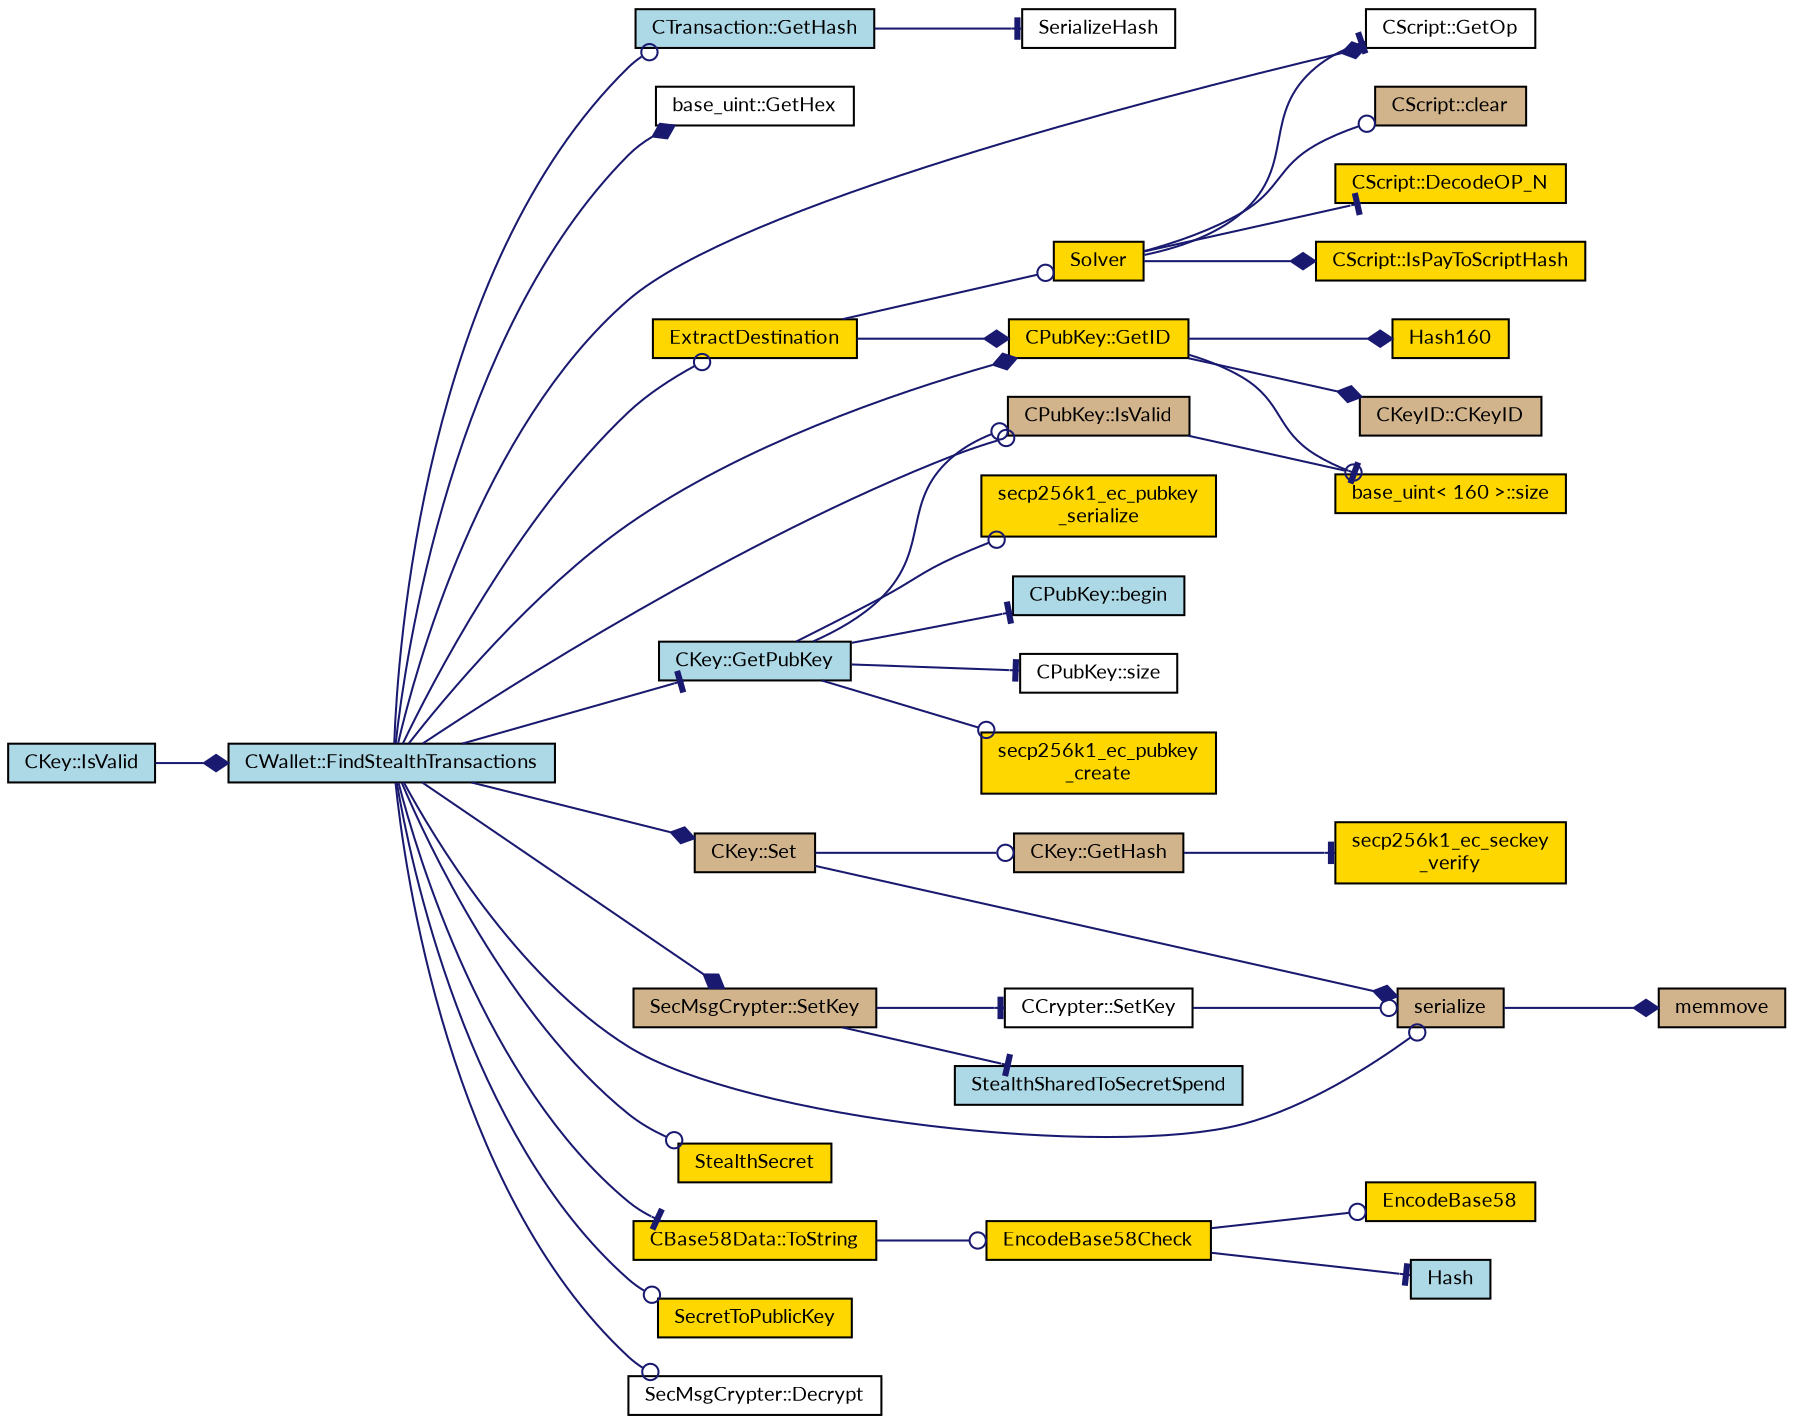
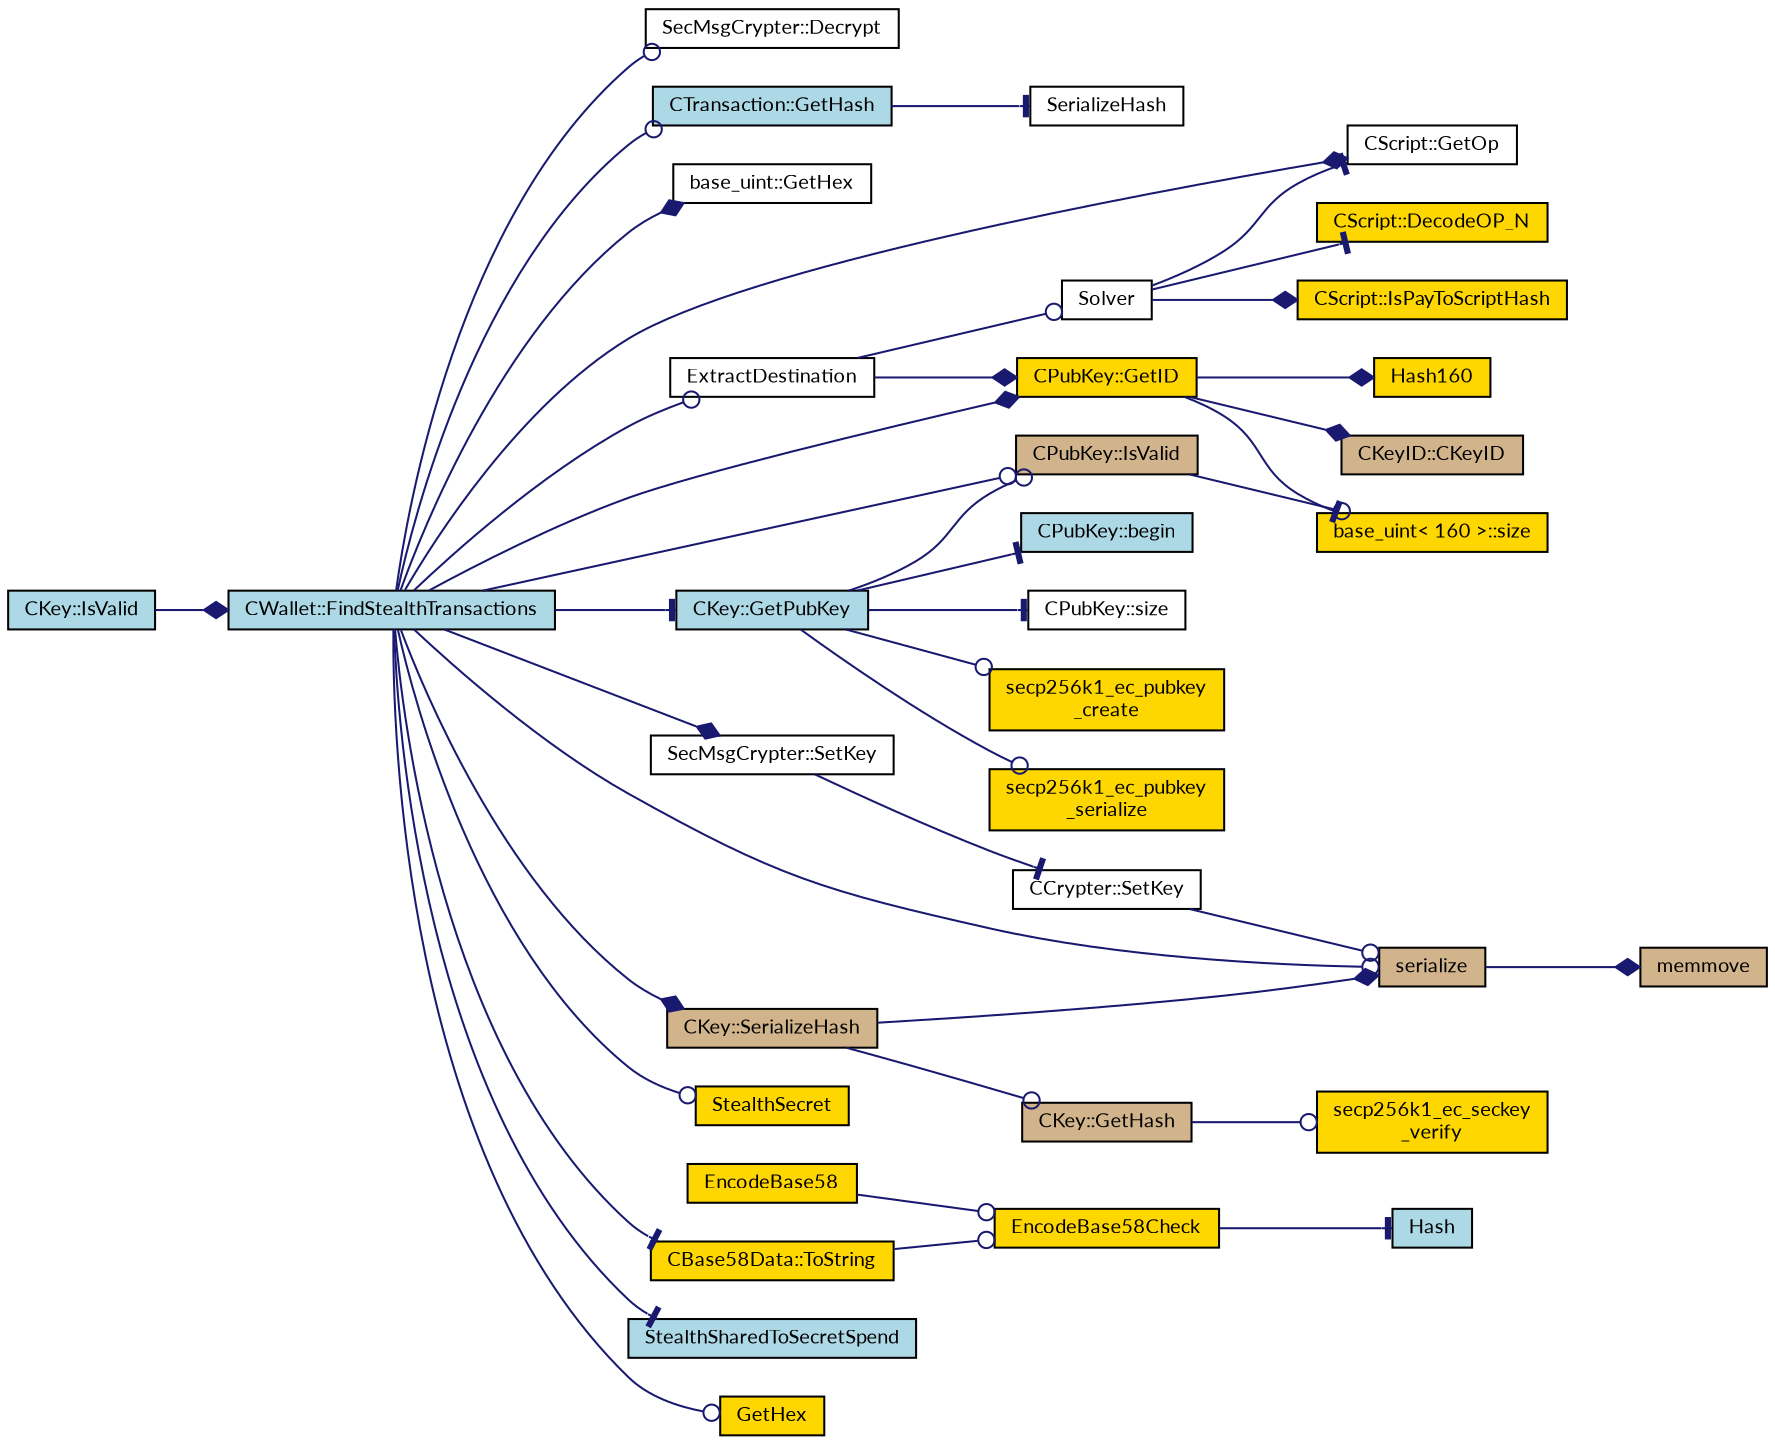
(1451, 106) -> none
(1099, 261) -> (1107, 300)
(755, 339) -> (772, 377)
(755, 853) -> (772, 1028)
(1254, 853) -> (1246, 1122)
(755, 1008) -> (772, 755)
(922, 1046) -> (456, 998)
(1280, 1220) -> (918, 1203)
(755, 1318) -> (772, 1416)
